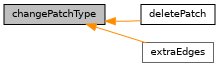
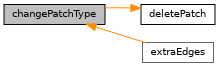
(128, 21) -> (118, 8)
